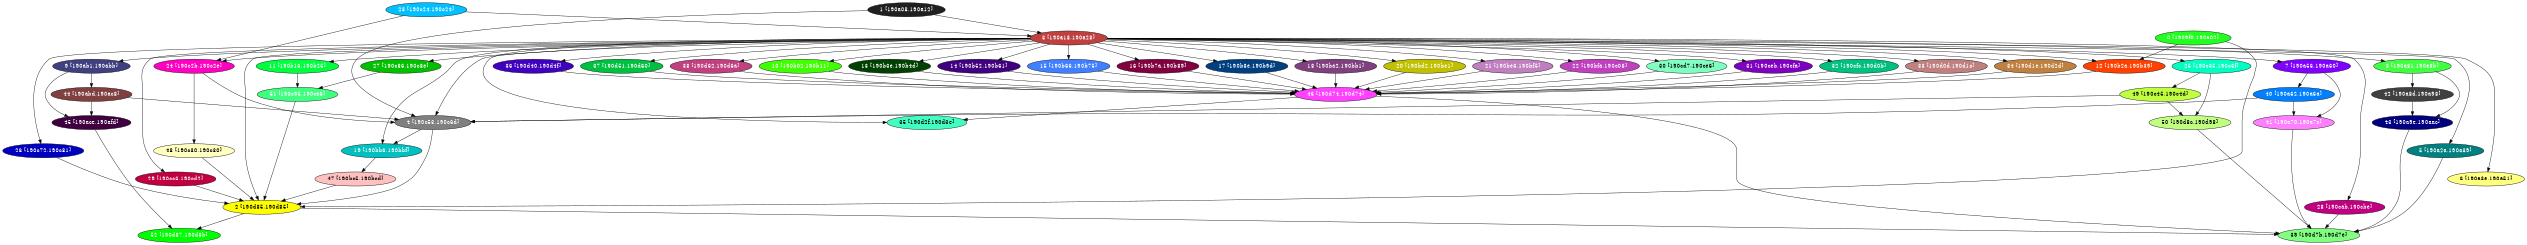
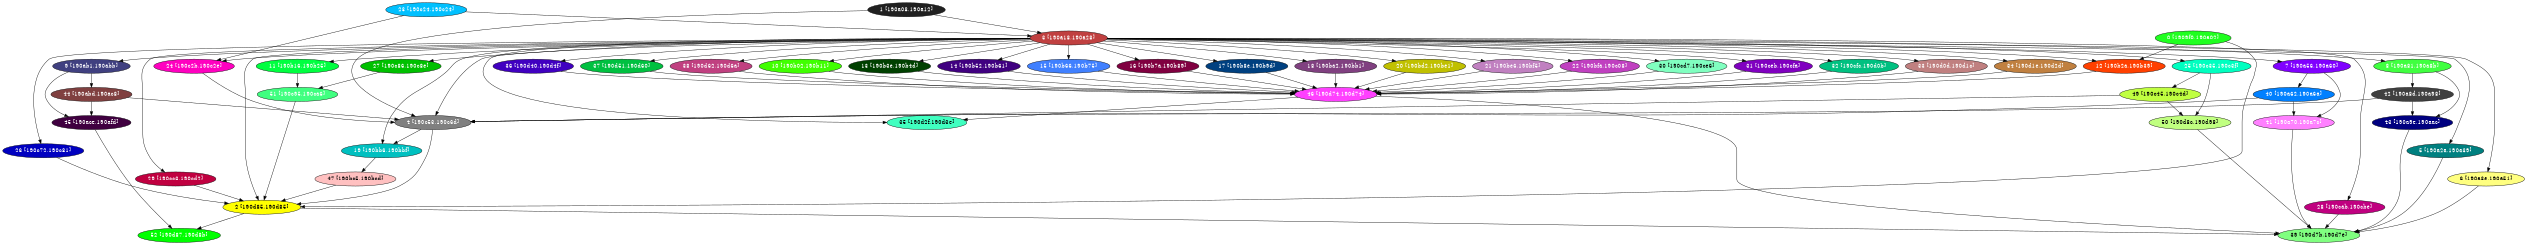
none -> (1427, 113)
(194, 151) -> none
none -> (2423, 218)
